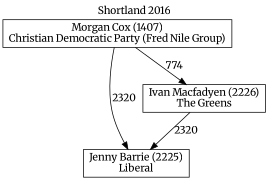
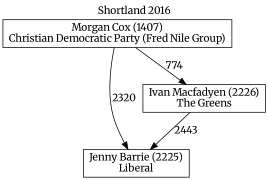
(186, 131) -> (186, 131)
